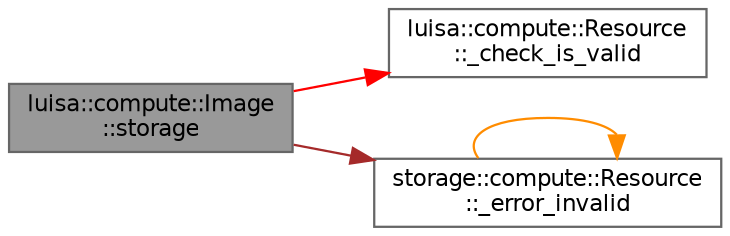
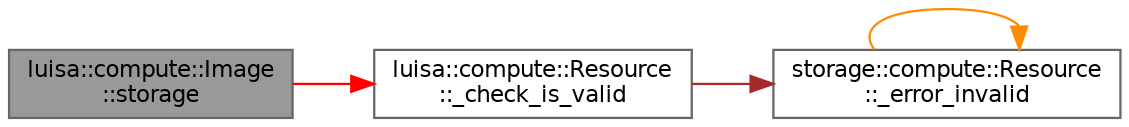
(322, 150) -> (721, 84)
